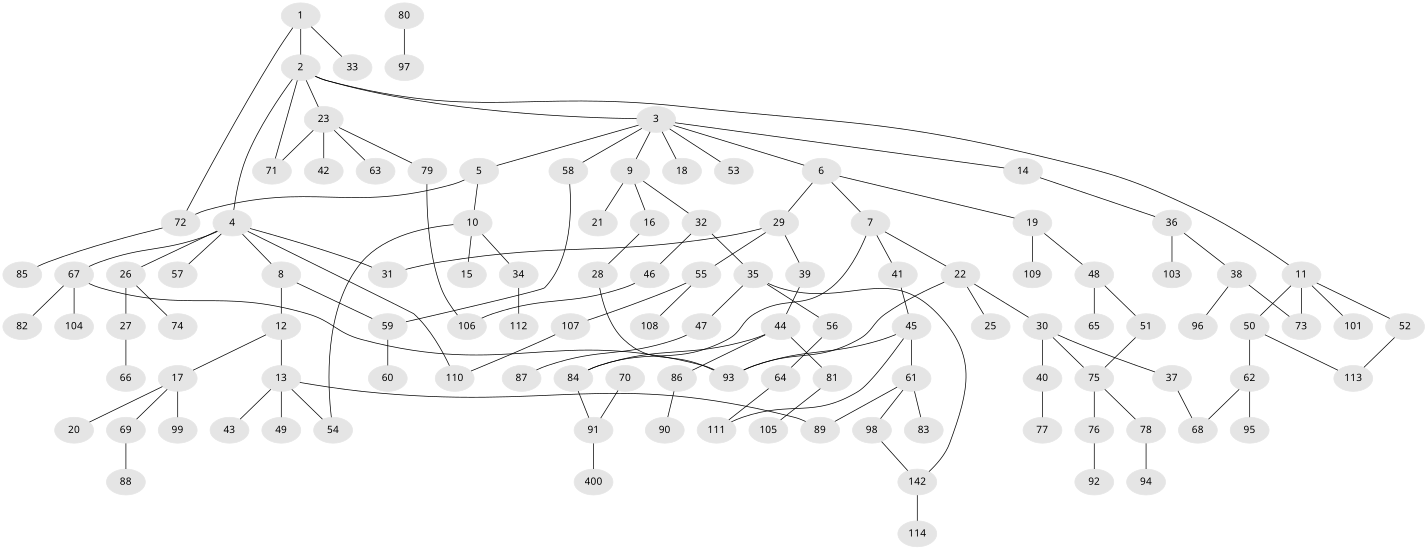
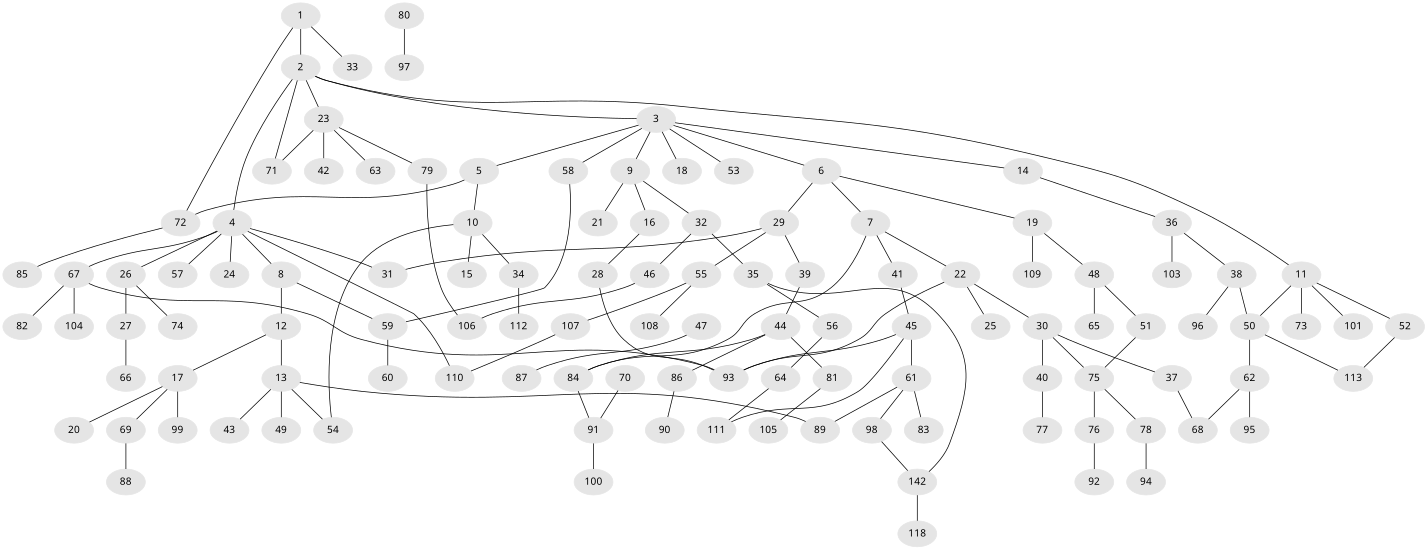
none -> (230, 275)
(727, 301) -> none
(1269, 301) -> (1243, 301)
(594, 482) -> (594, 482)
(917, 534) -> (917, 534)
